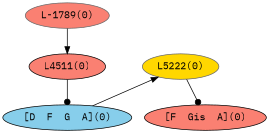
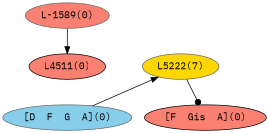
(67, 16) -> (67, 16)
(181, 67) -> (181, 67)
(67, 89) -> none
(67, 118) -> (67, 118)
